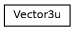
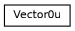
(37, 16) -> (37, 16)
